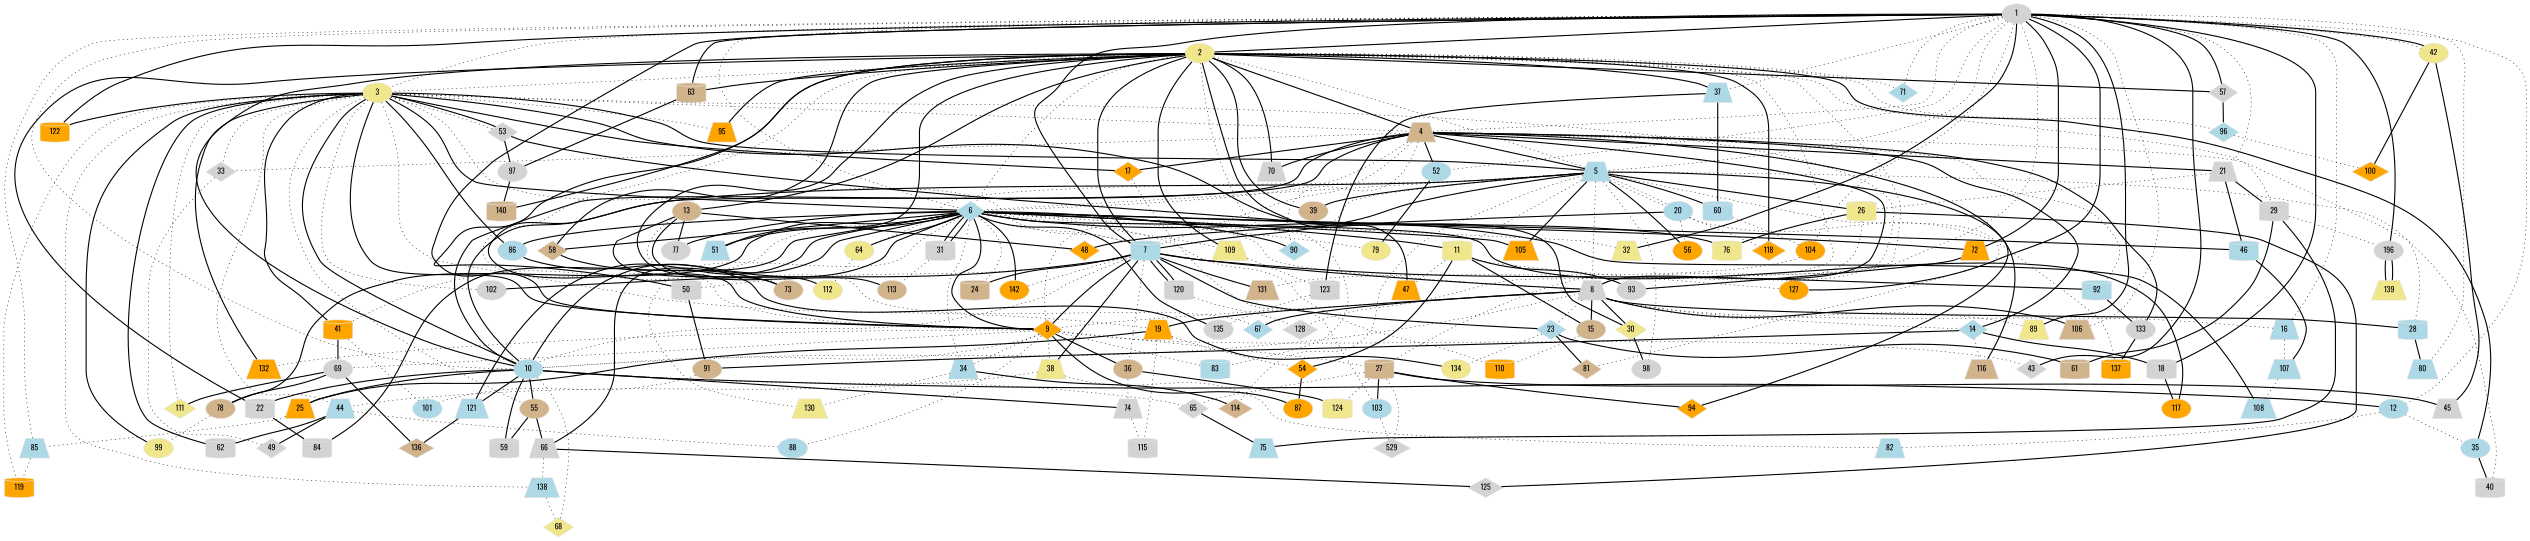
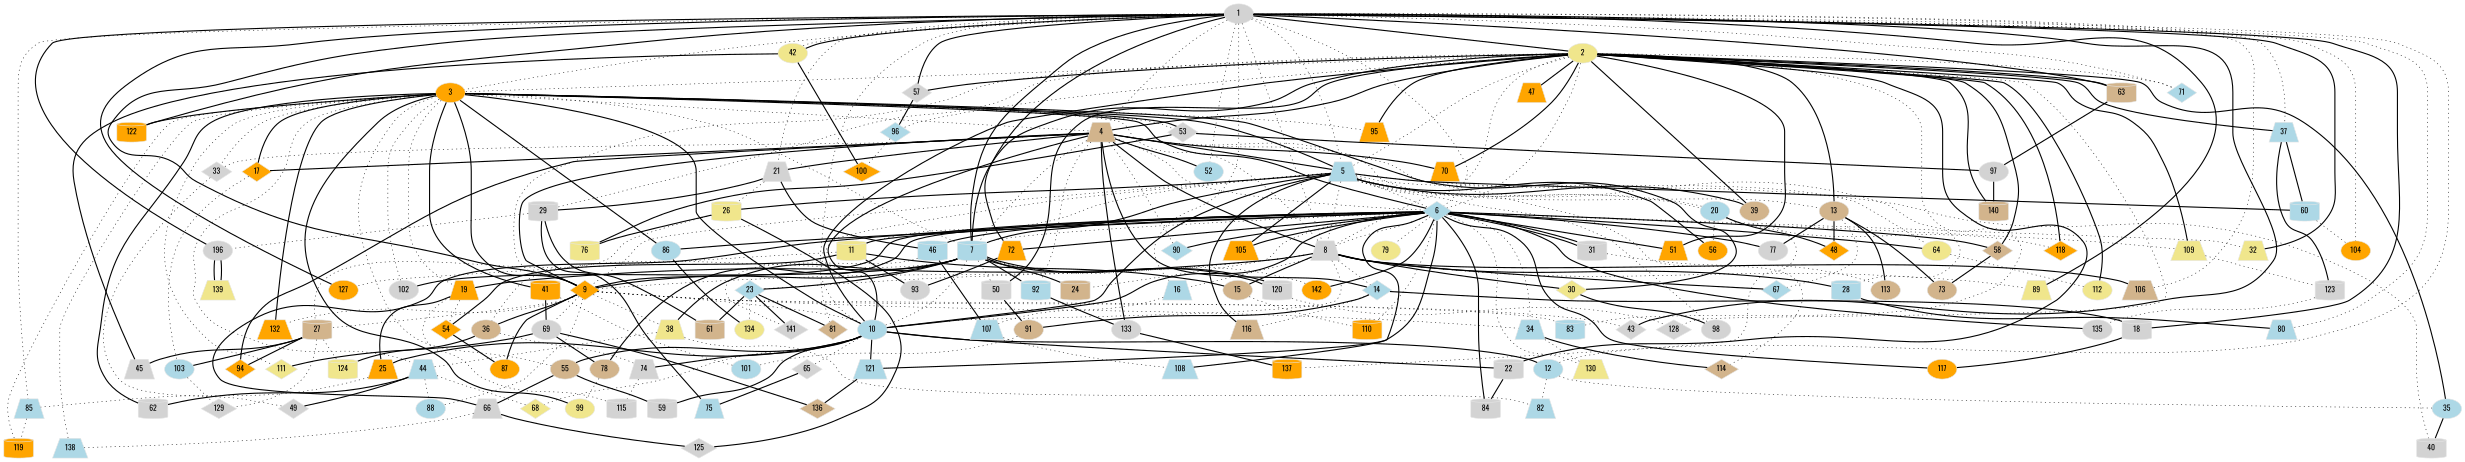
(377, 93) -> (450, 93)
(1272, 172) -> (1445, 172)
none -> (1533, 199)
(1406, 211) -> none
(715, 251) -> (1673, 251)
(764, 254) -> none
(1430, 271) -> none
(1370, 276) -> none
(1262, 290) -> none
none -> (791, 330)
(1294, 384) -> none
(1392, 448) -> (219, 409)
(551, 509) -> (470, 387)
